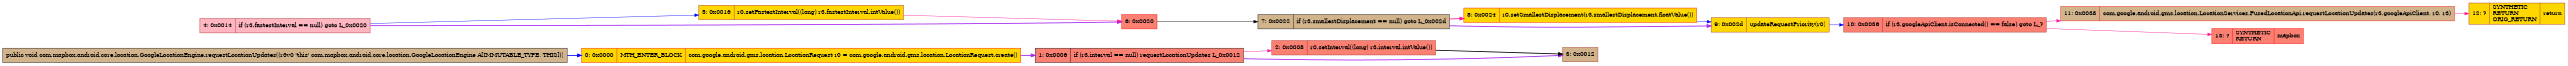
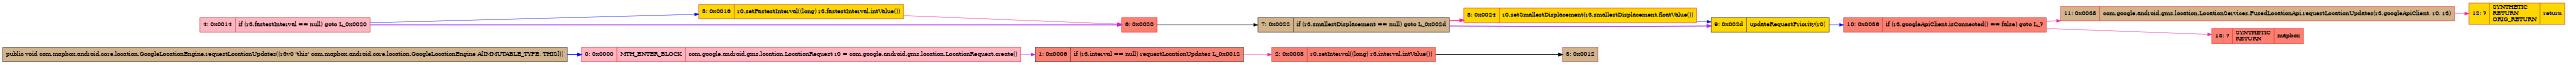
(1770, 25) -> (1770, 25)
(801, 55) -> (801, 55)
(1026, 55) -> (1026, 55)
(1401, 60) -> none
